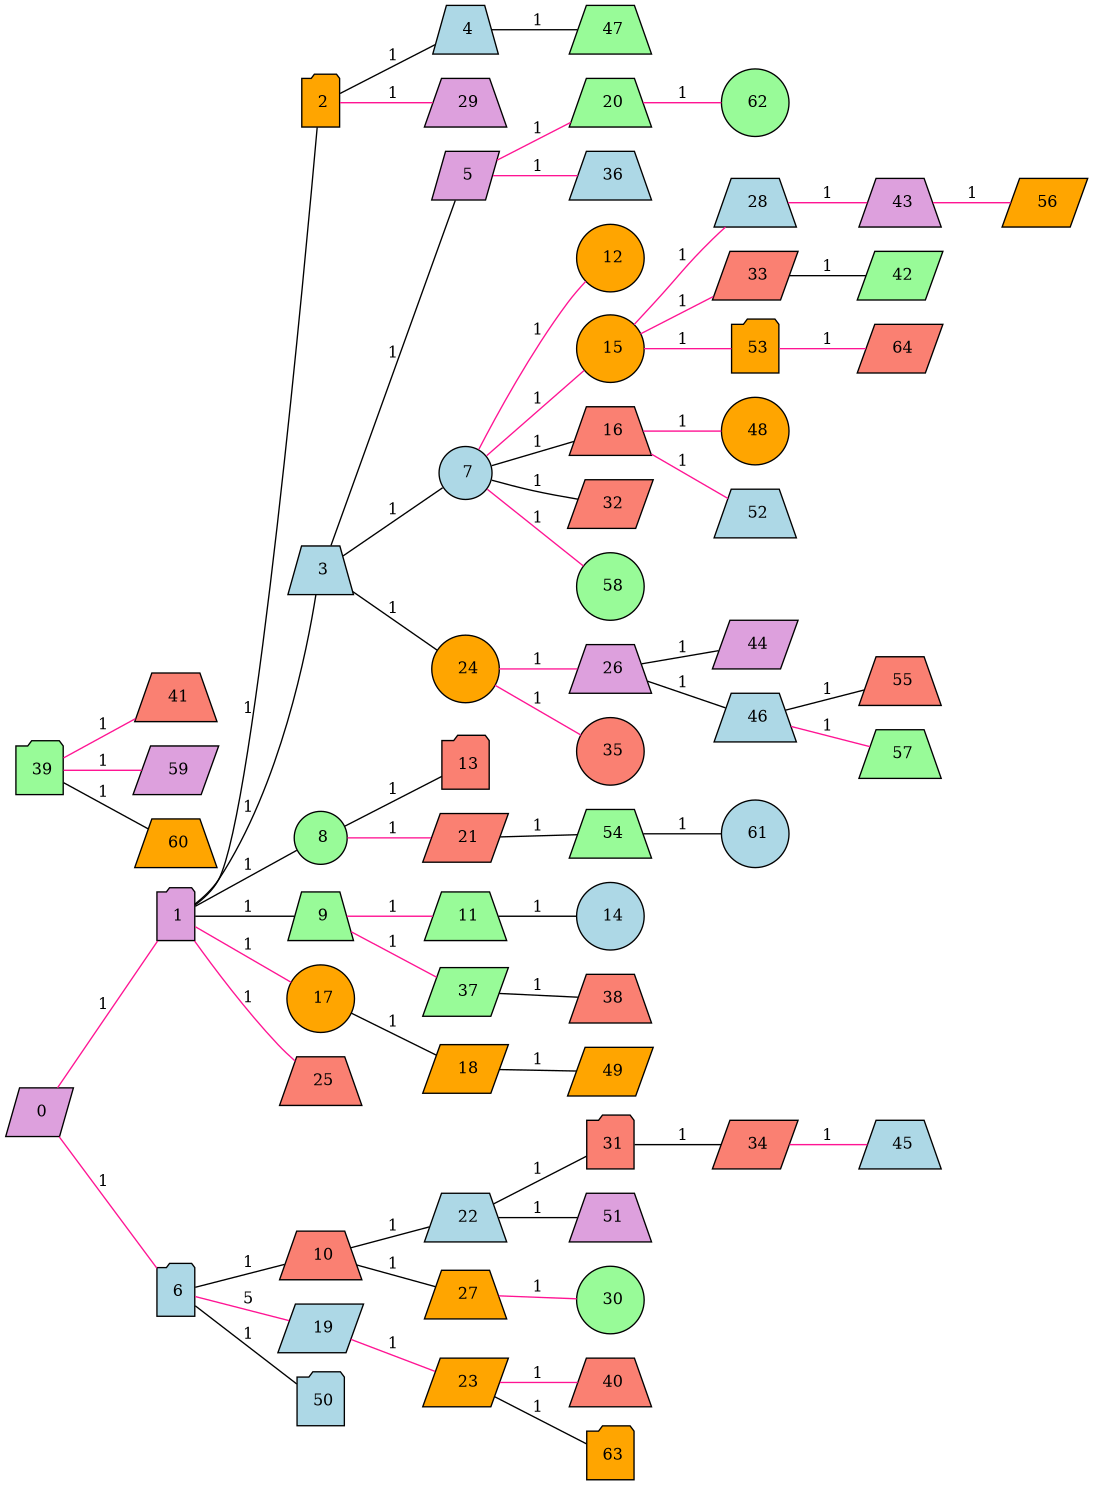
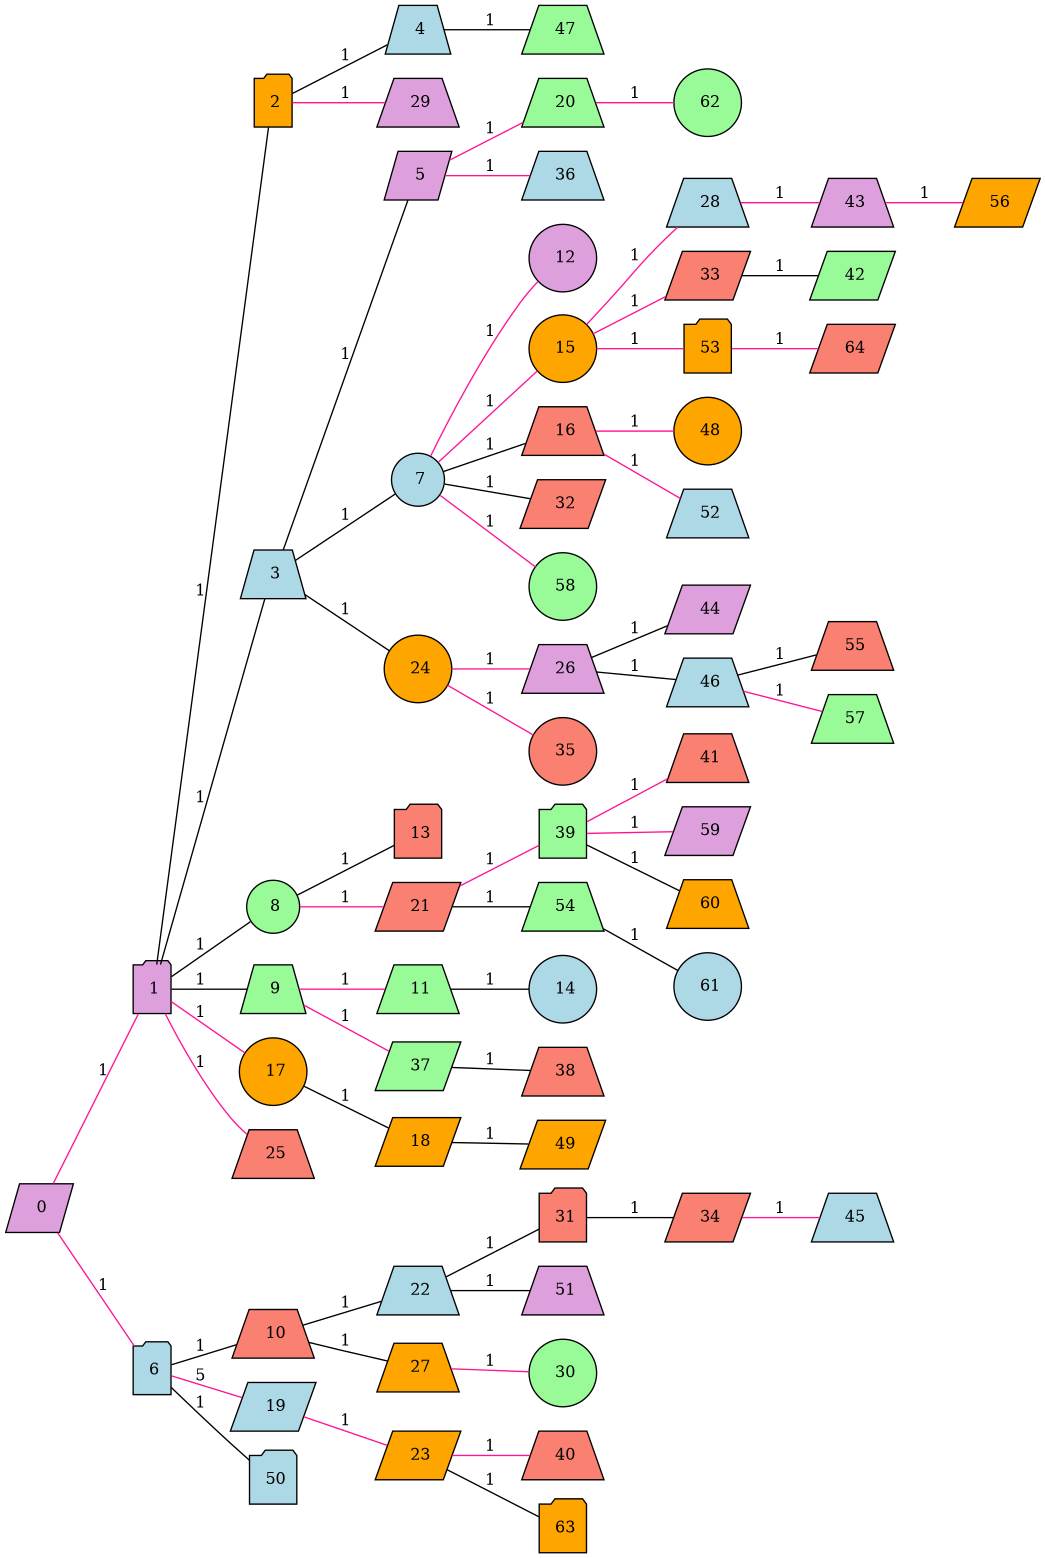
(610, 258) -> (563, 258)
none -> (499, 866)
